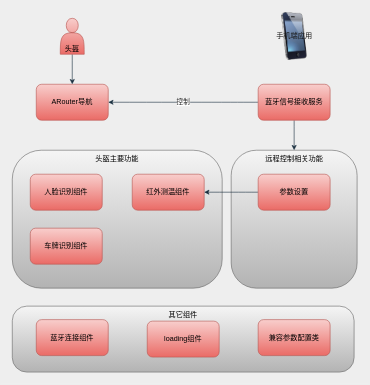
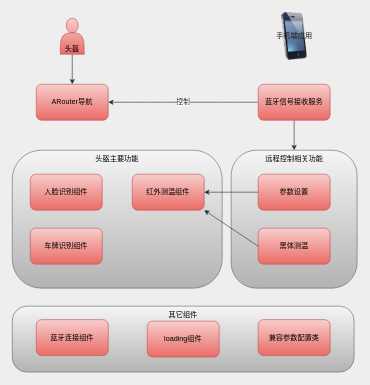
none -> (223, 223)
none -> (294, 246)
